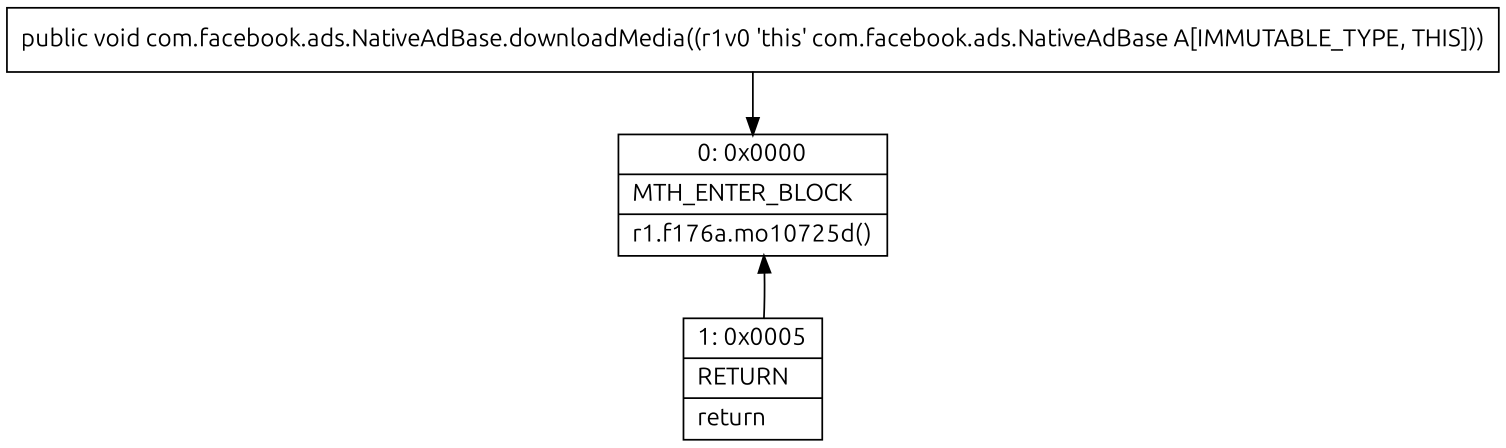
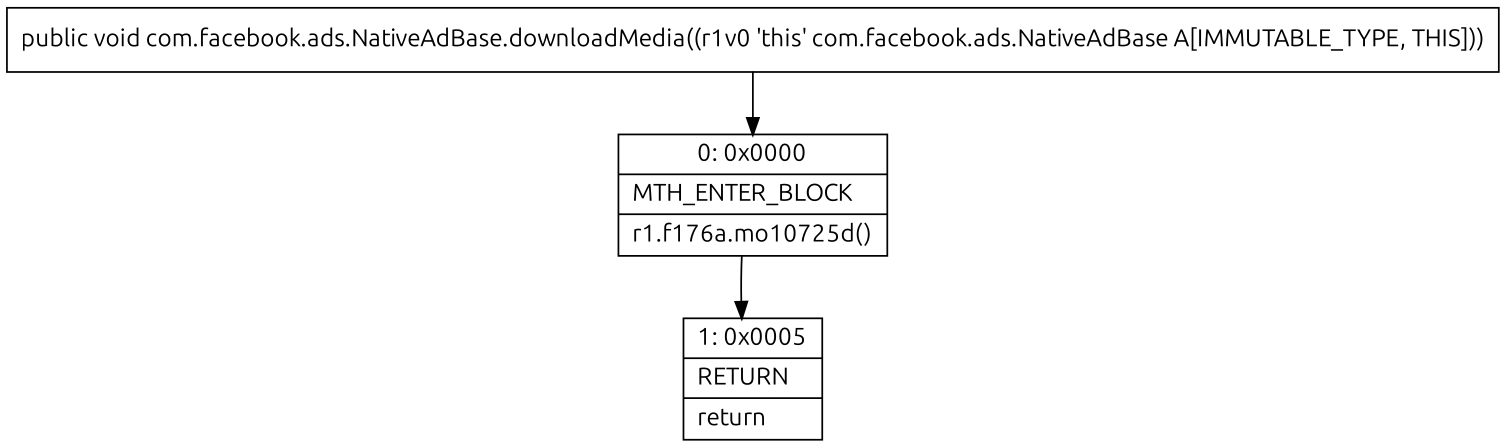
(765, 296) -> (741, 278)
